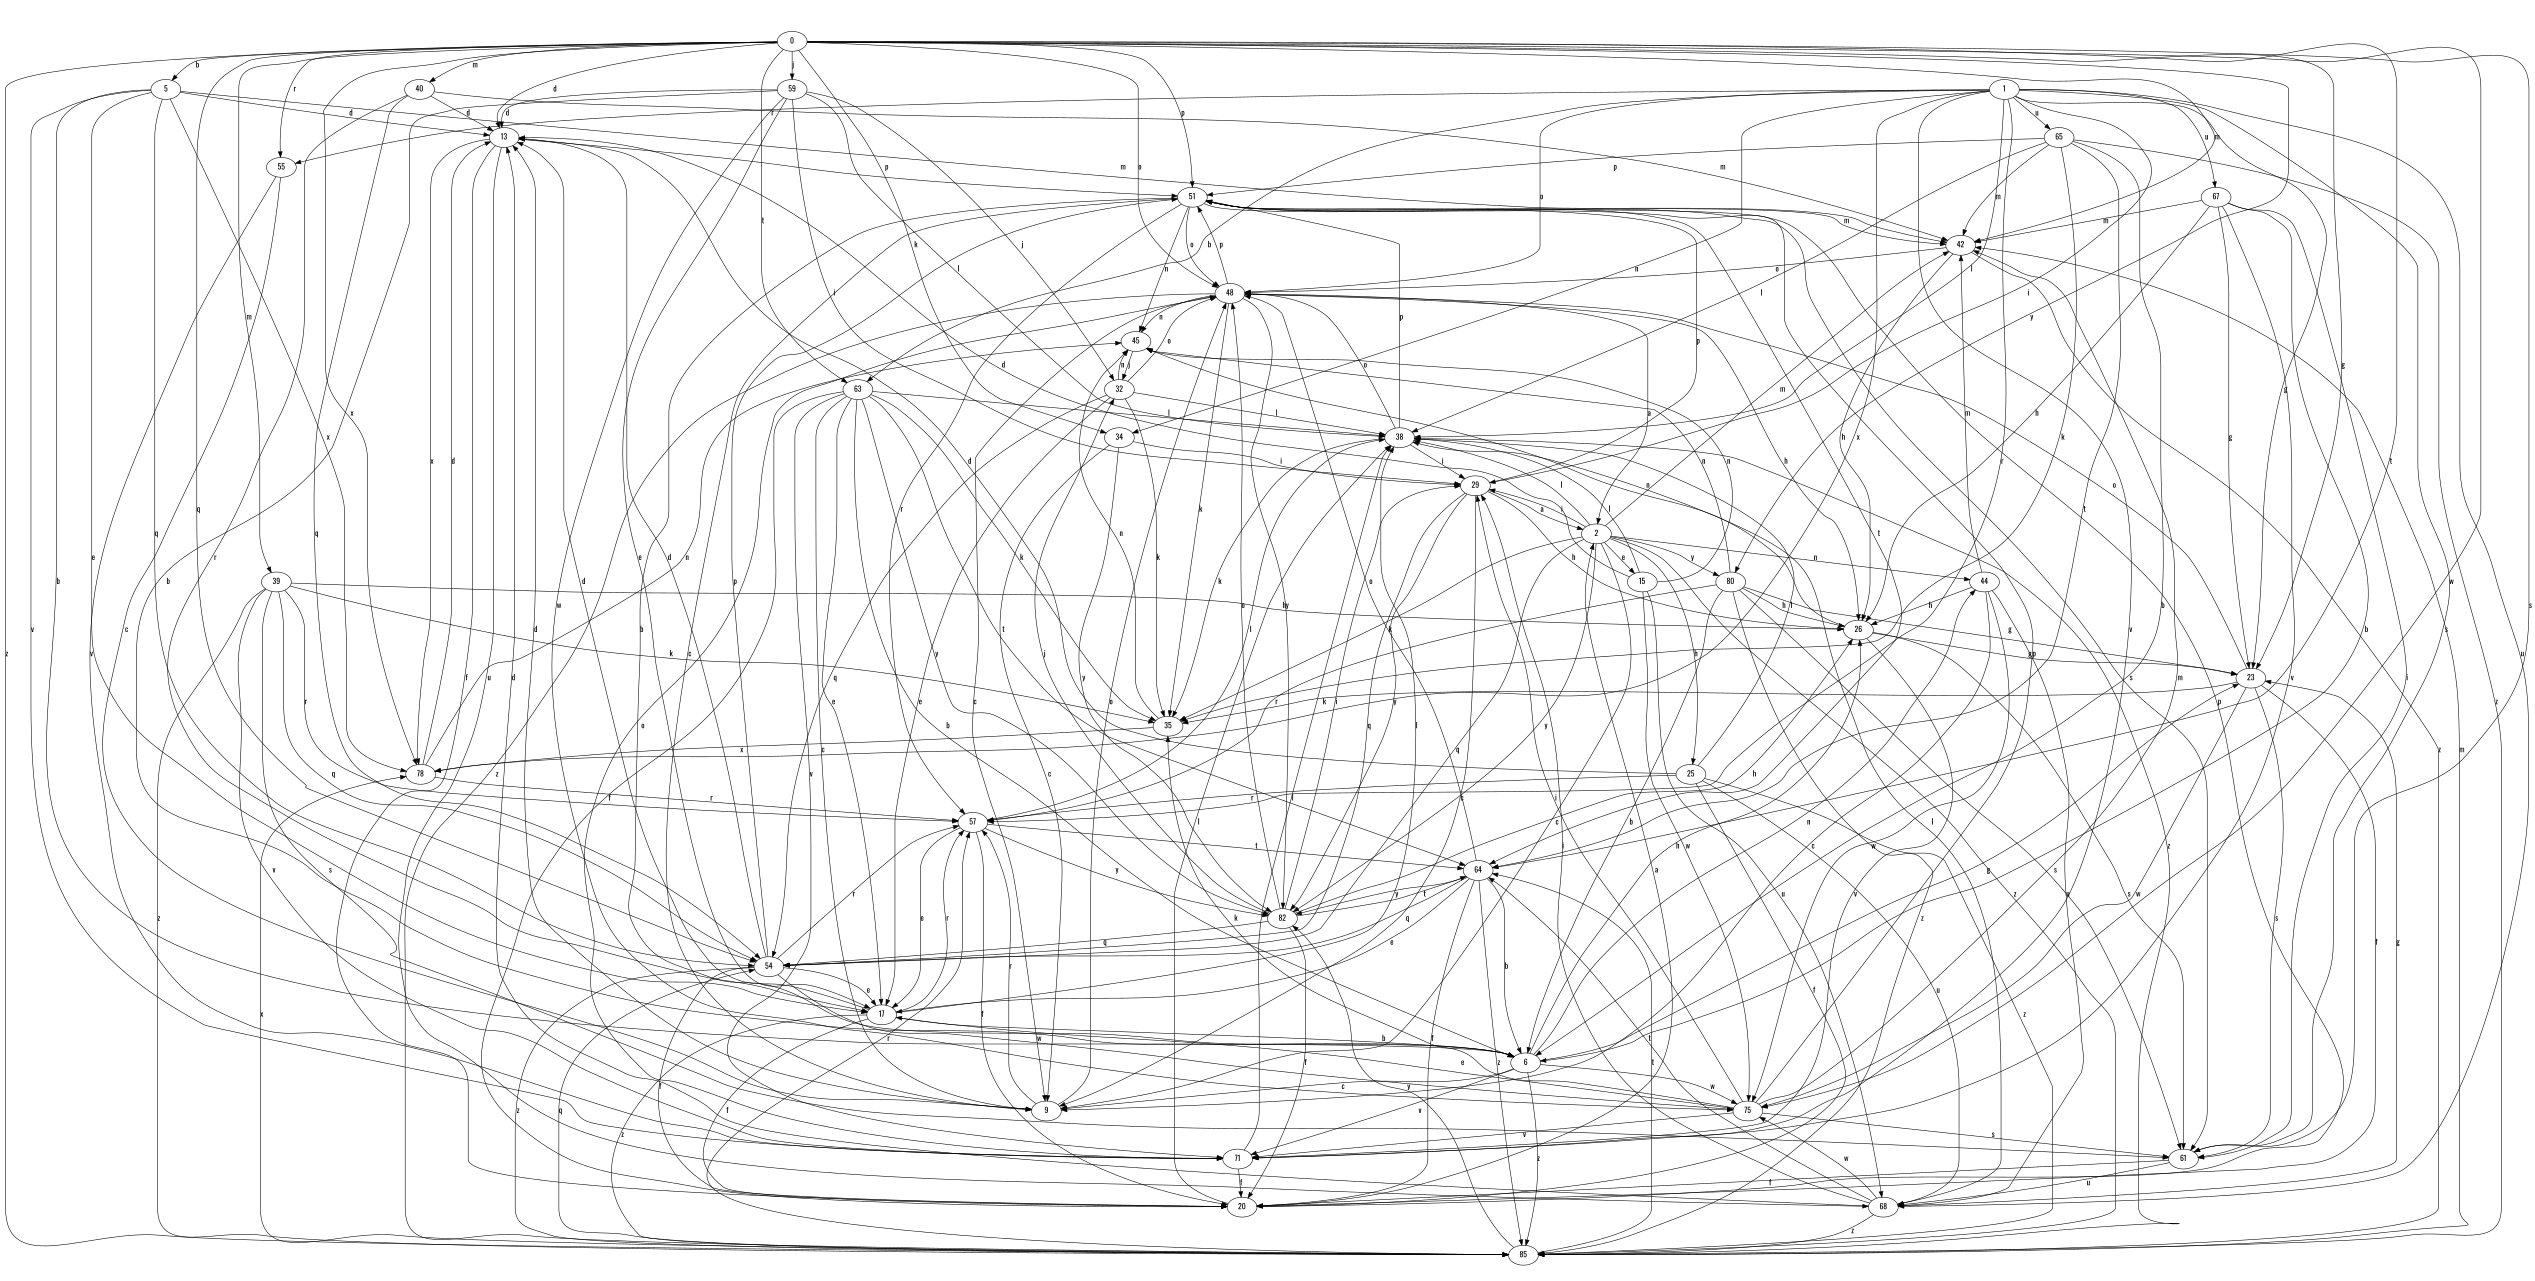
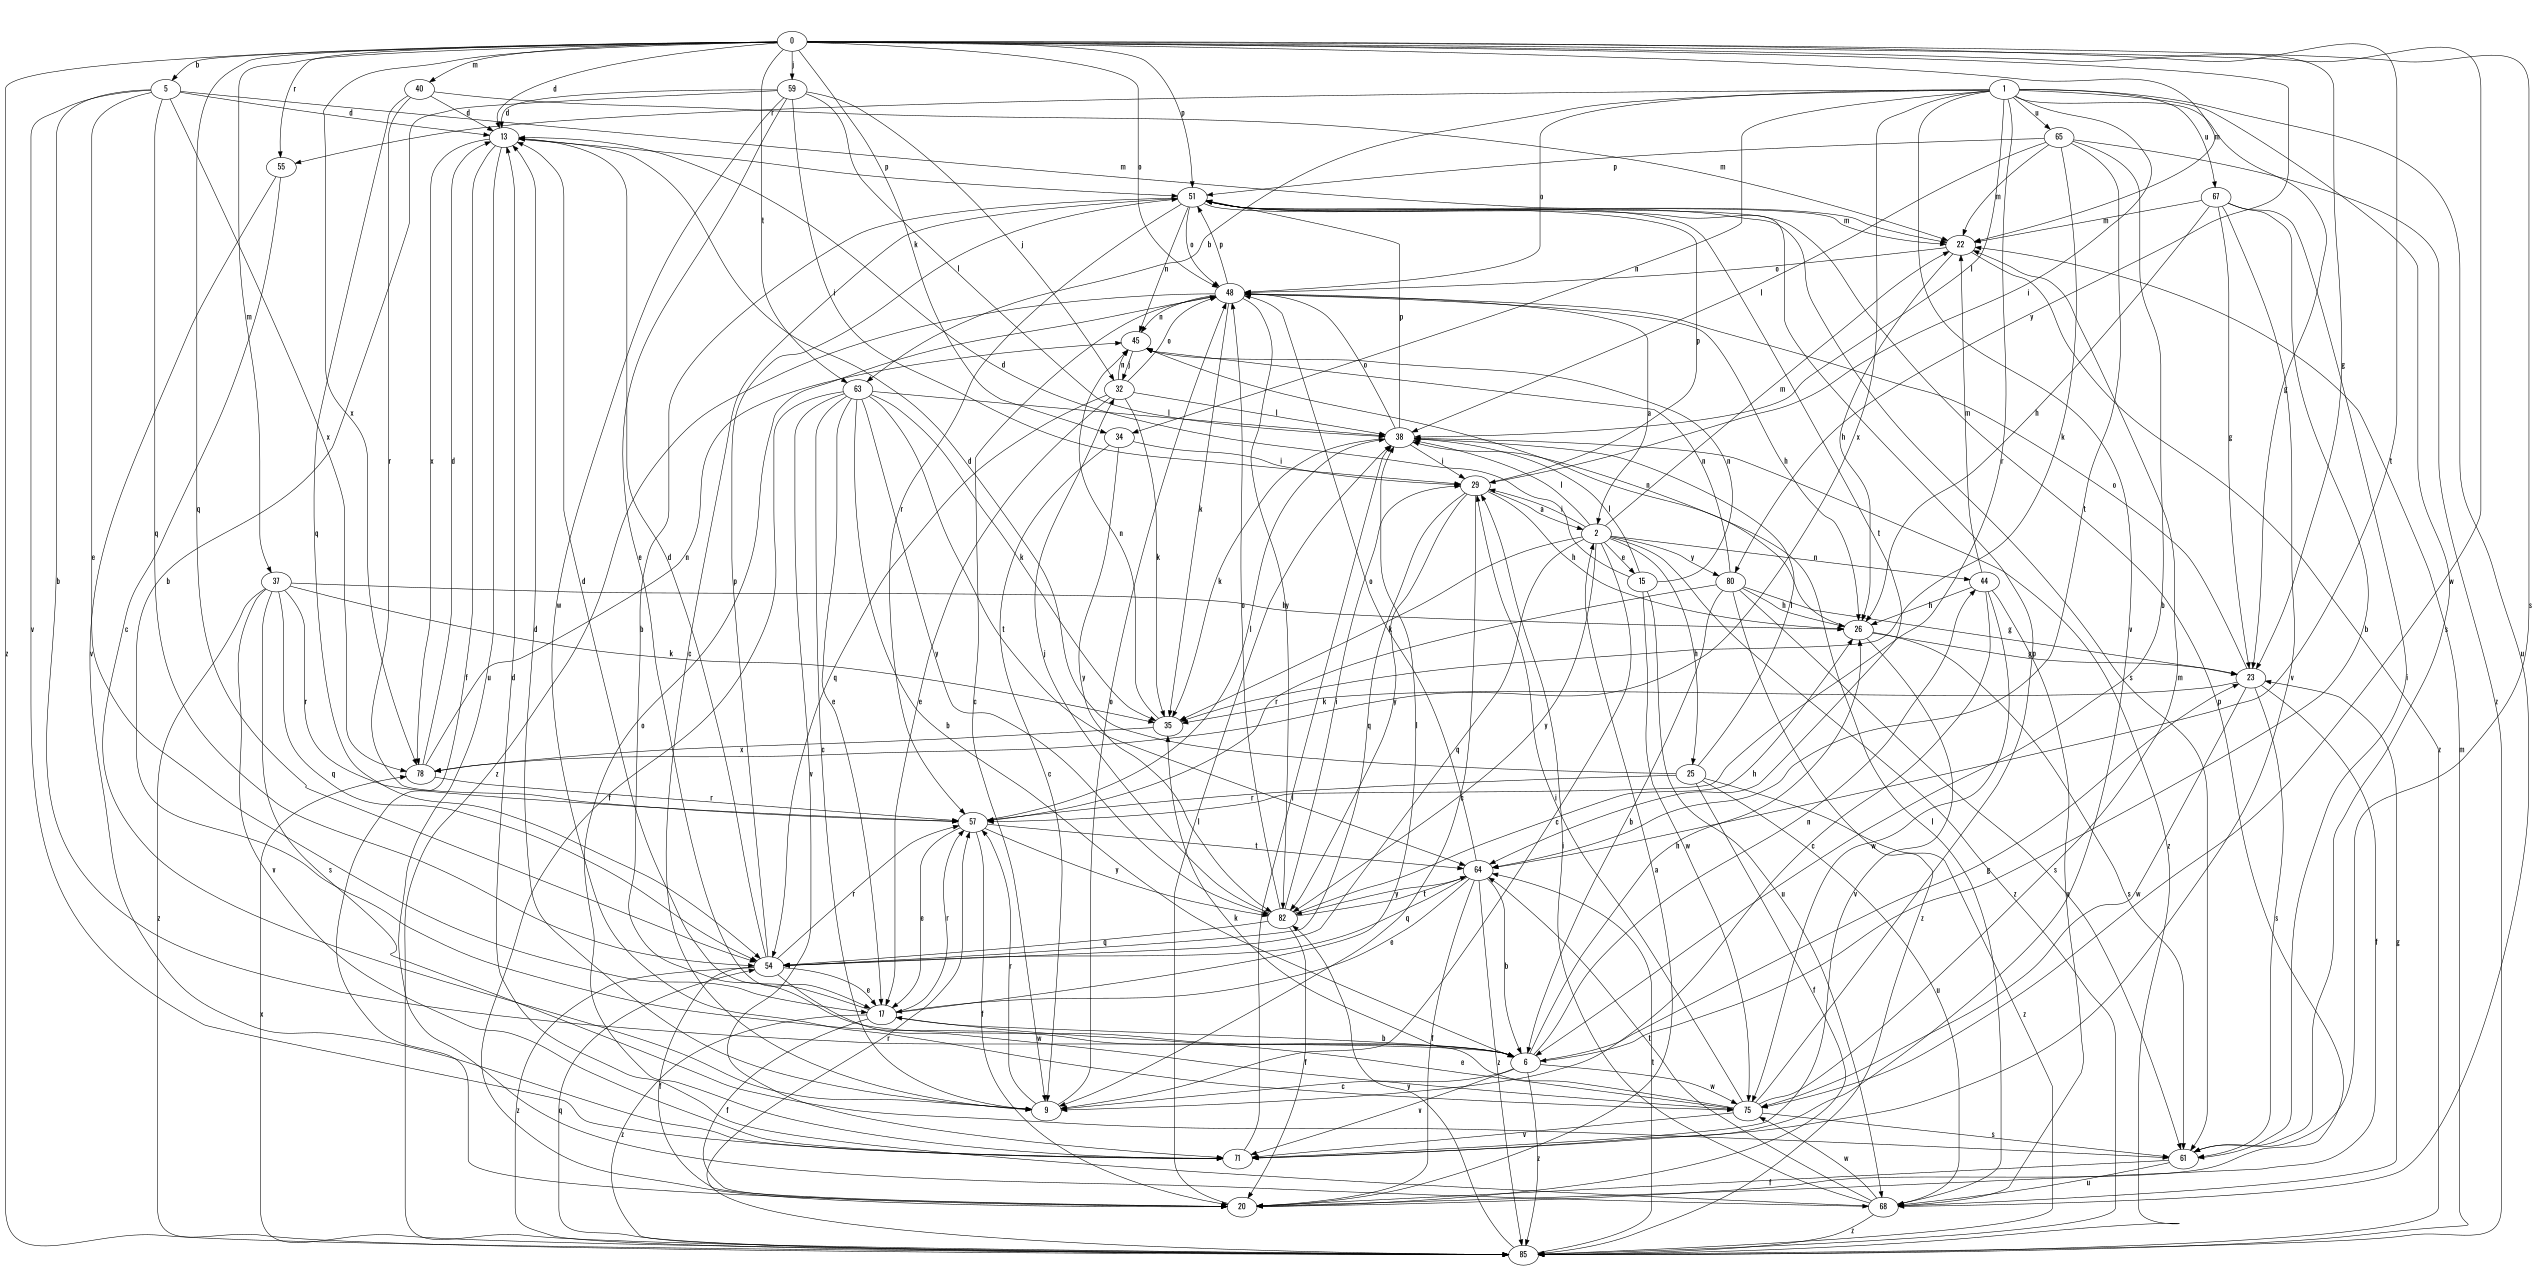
(1961, 245) -> (1961, 245)
(276, 582) -> (276, 582)
(191, 741) -> (372, 718)
(1240, 1180) -> none
